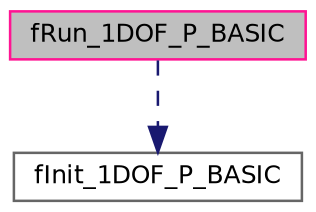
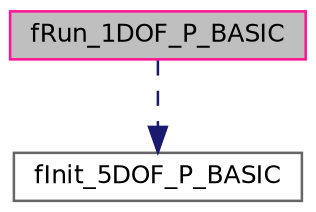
(158, 177) -> (158, 177)
